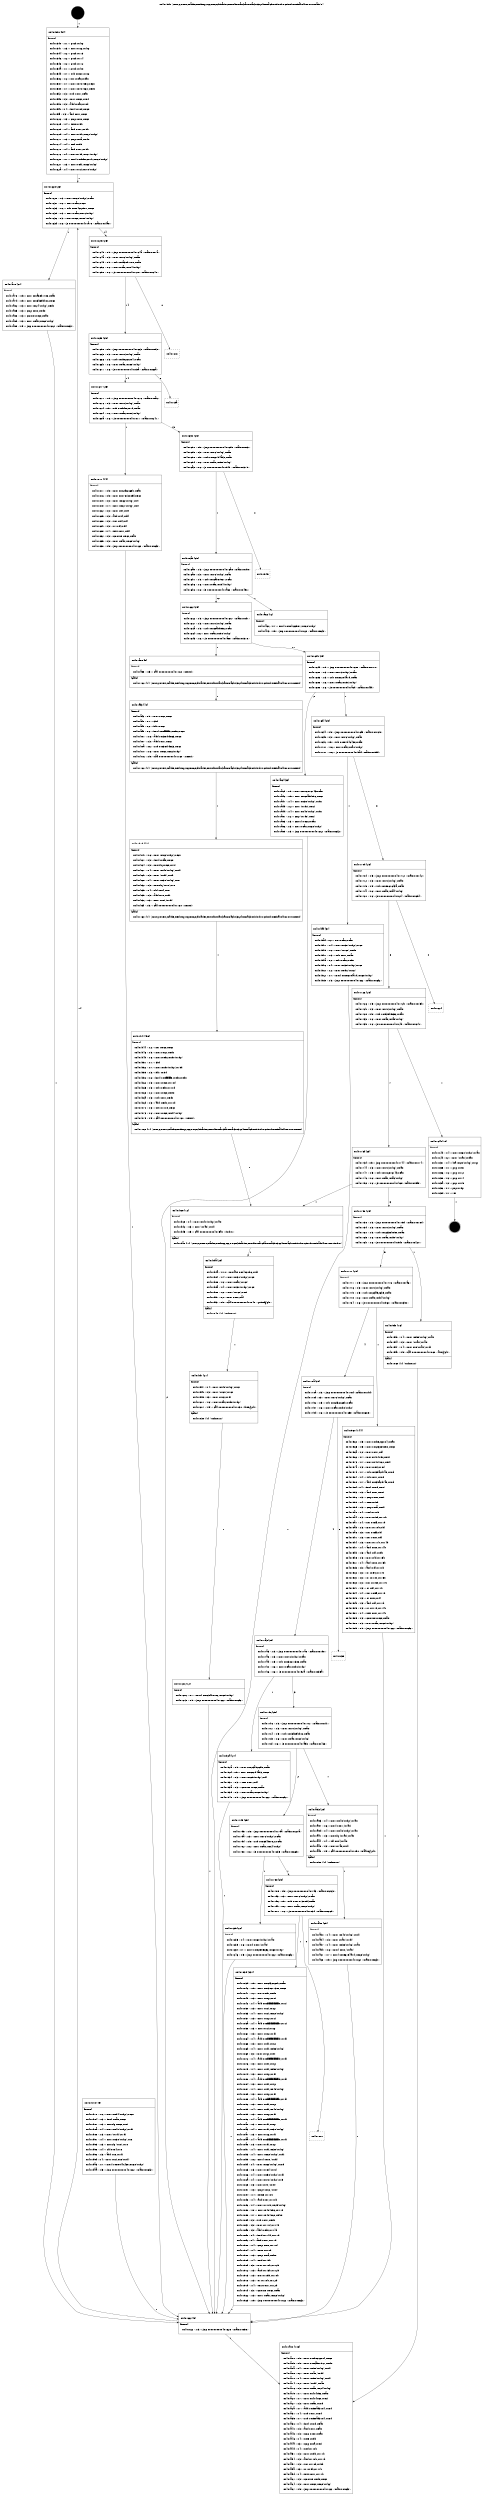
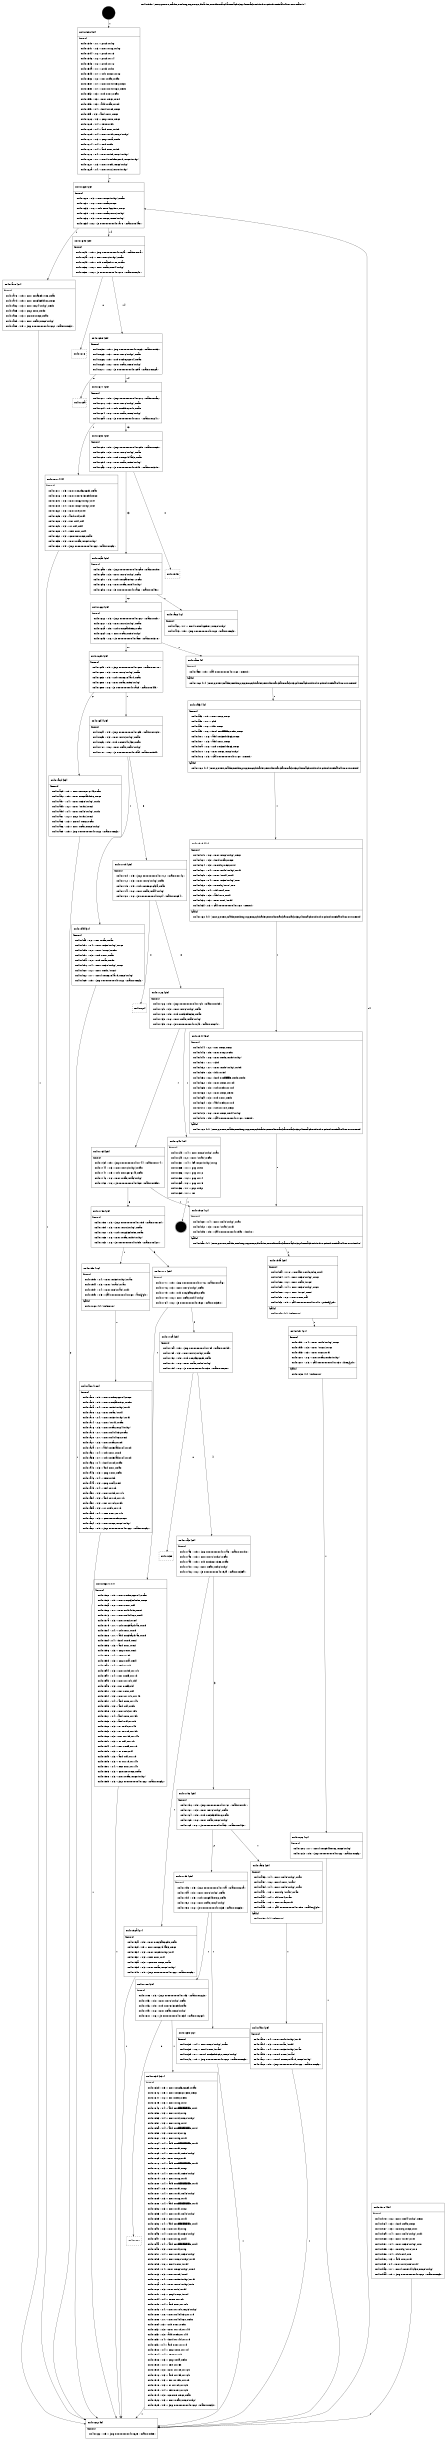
(217, 513) -> (128, 513)
(252, 2359) -> (92, 1976)
